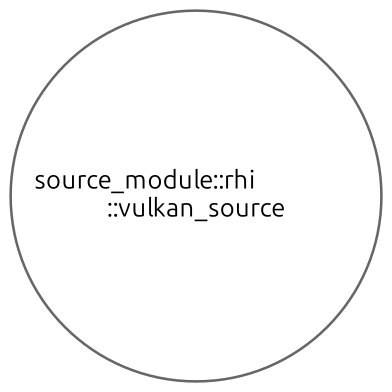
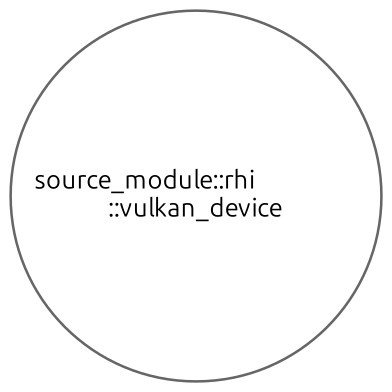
(196, 196) -> (196, 196)
